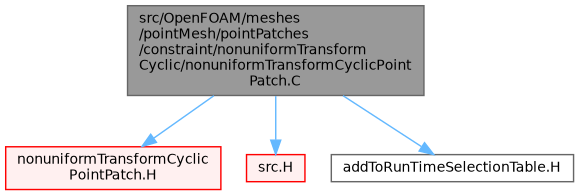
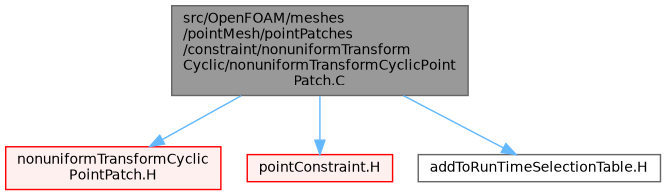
(276, 168) -> (320, 168)
